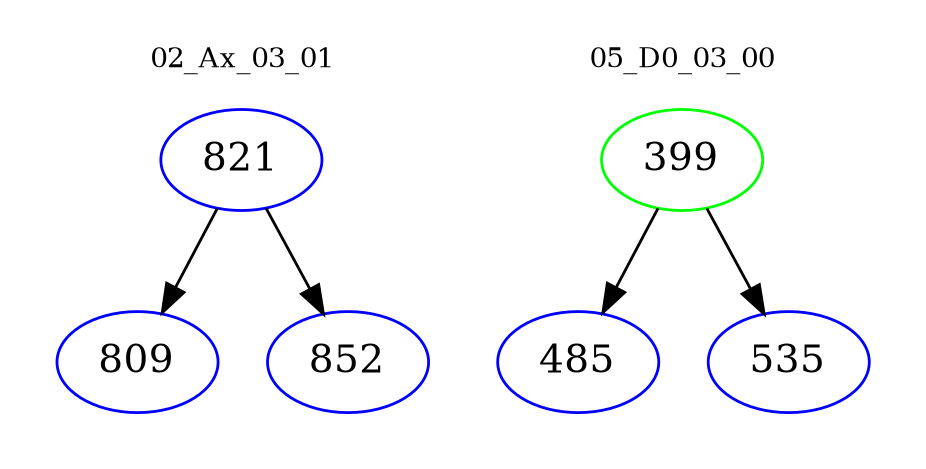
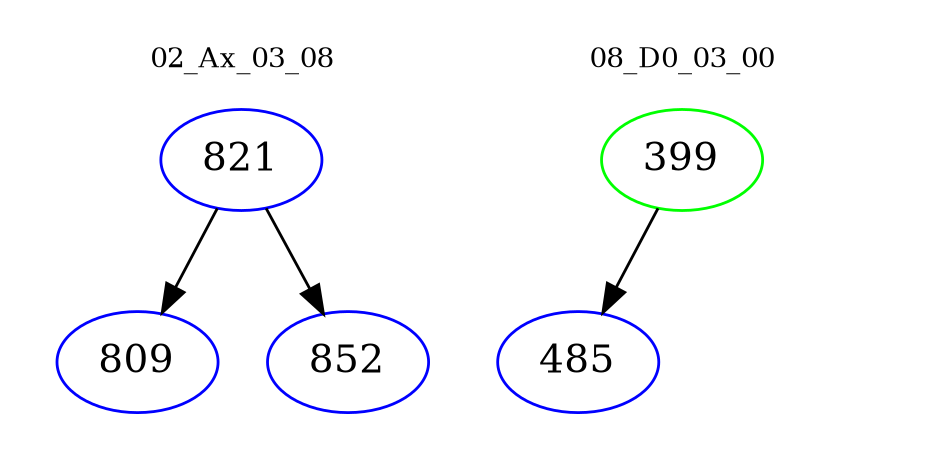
(243, 60) -> (243, 60)
(683, 60) -> (683, 60)
(789, 362) -> none
